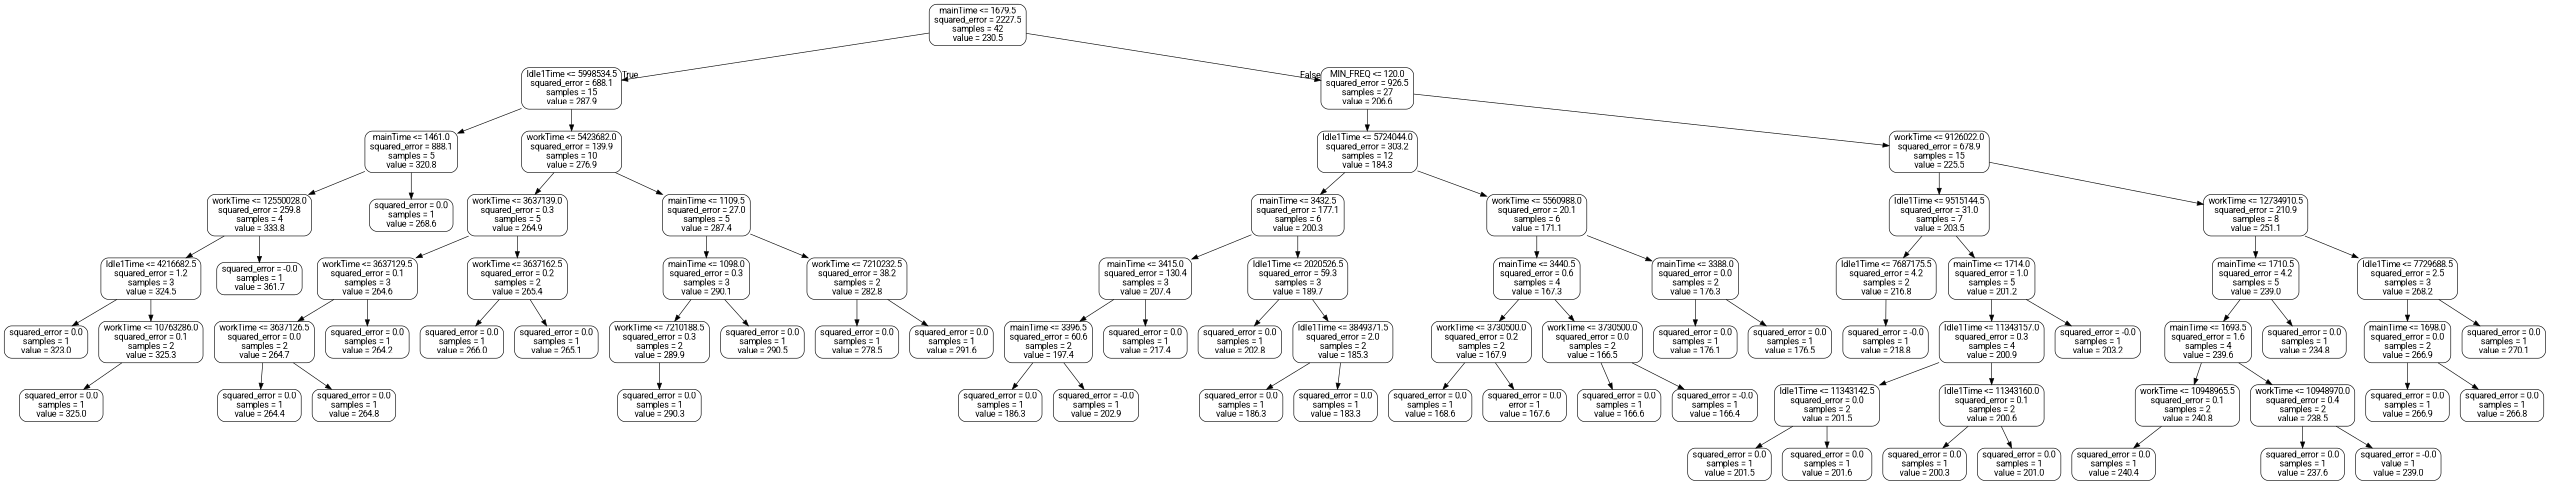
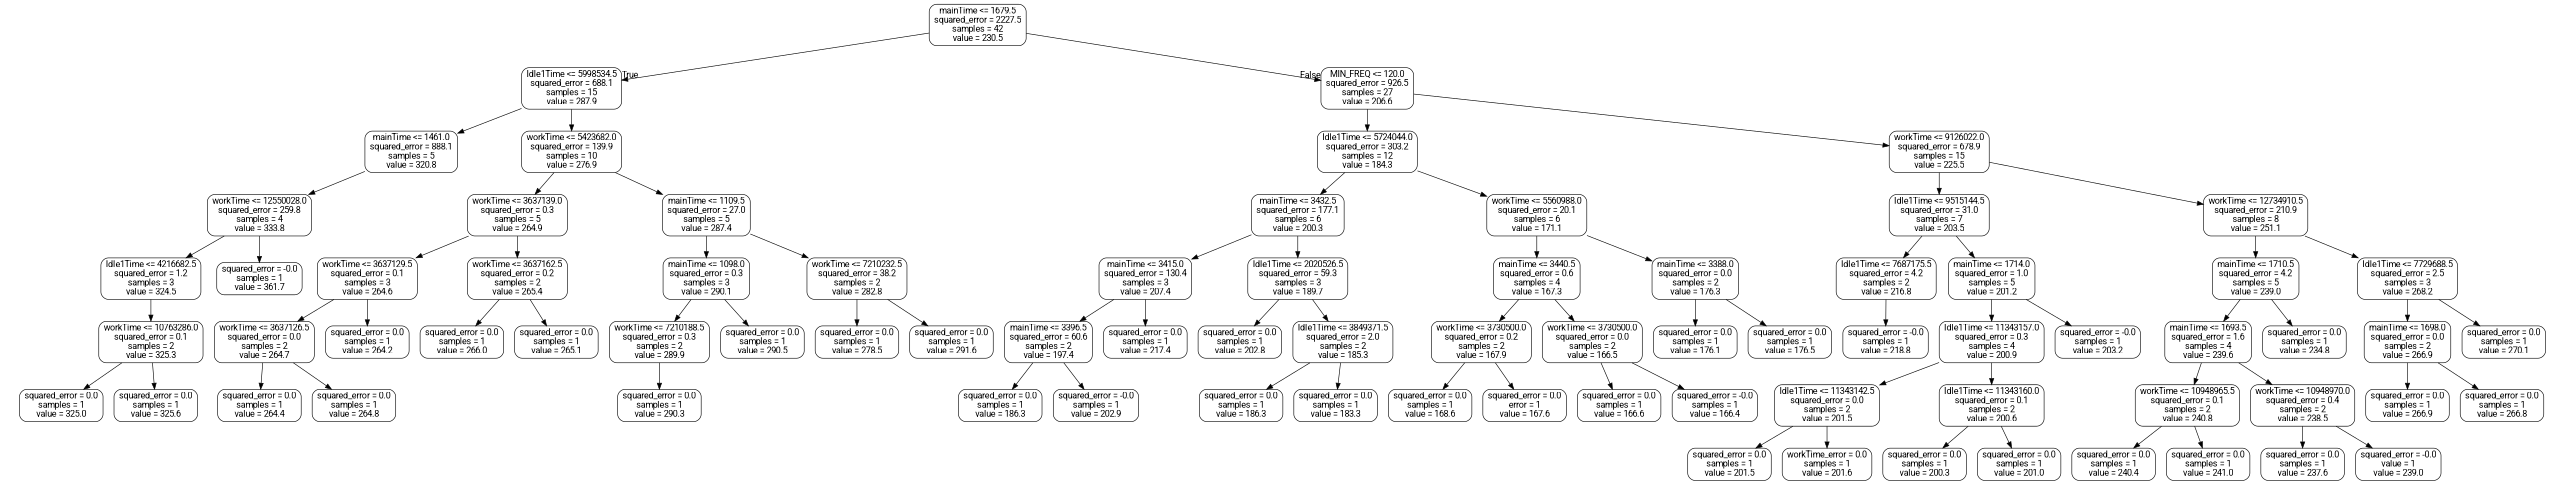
(411, 215) -> none
(46, 342) -> none
none -> (156, 405)
(1827, 464) -> (1827, 464)
none -> (2208, 464)
